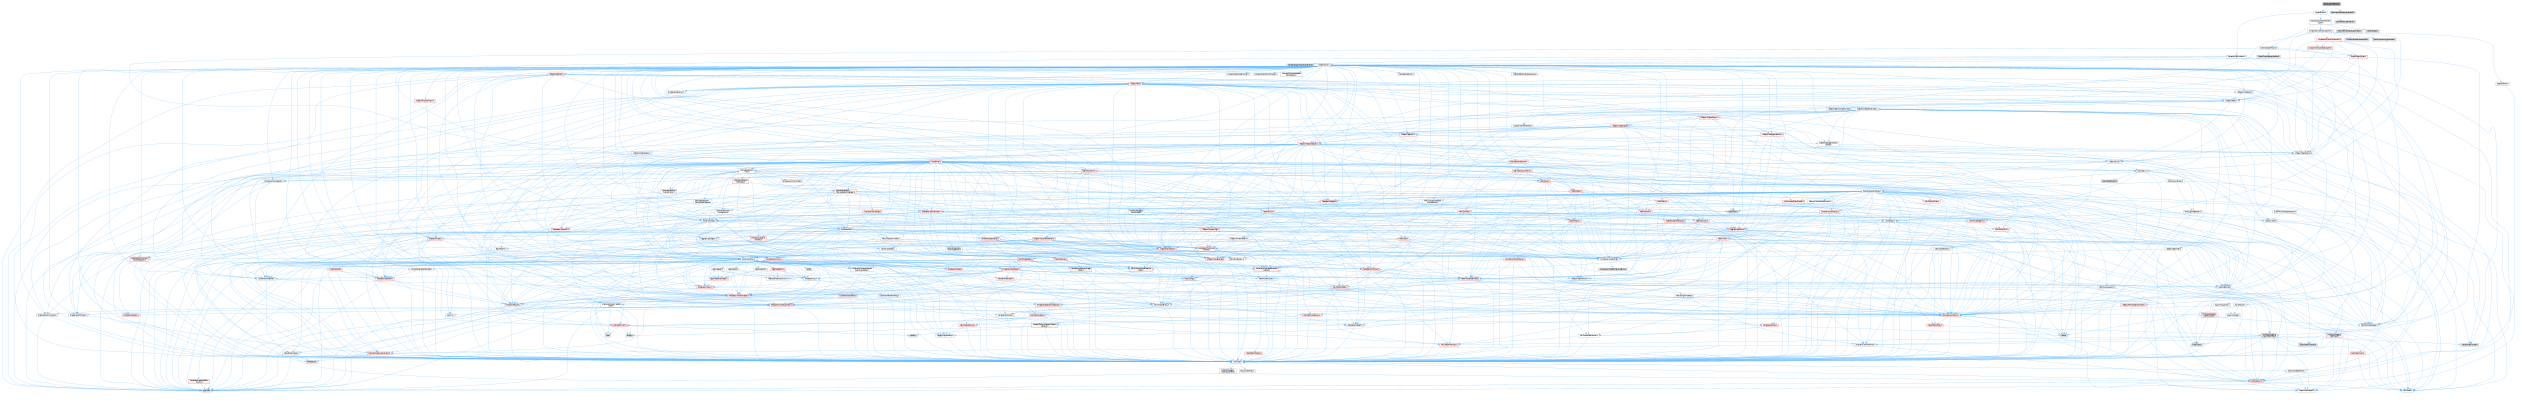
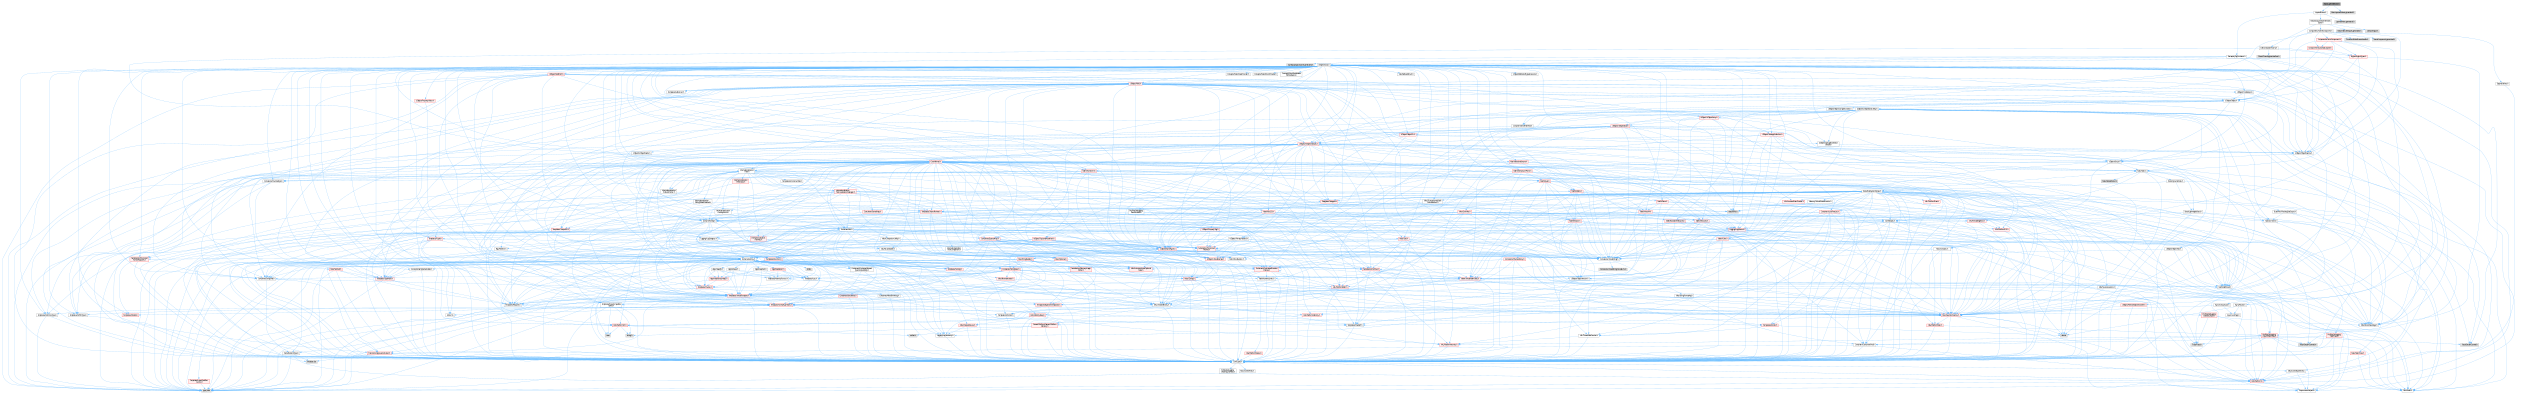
(1942, 249) -> (1942, 249)
